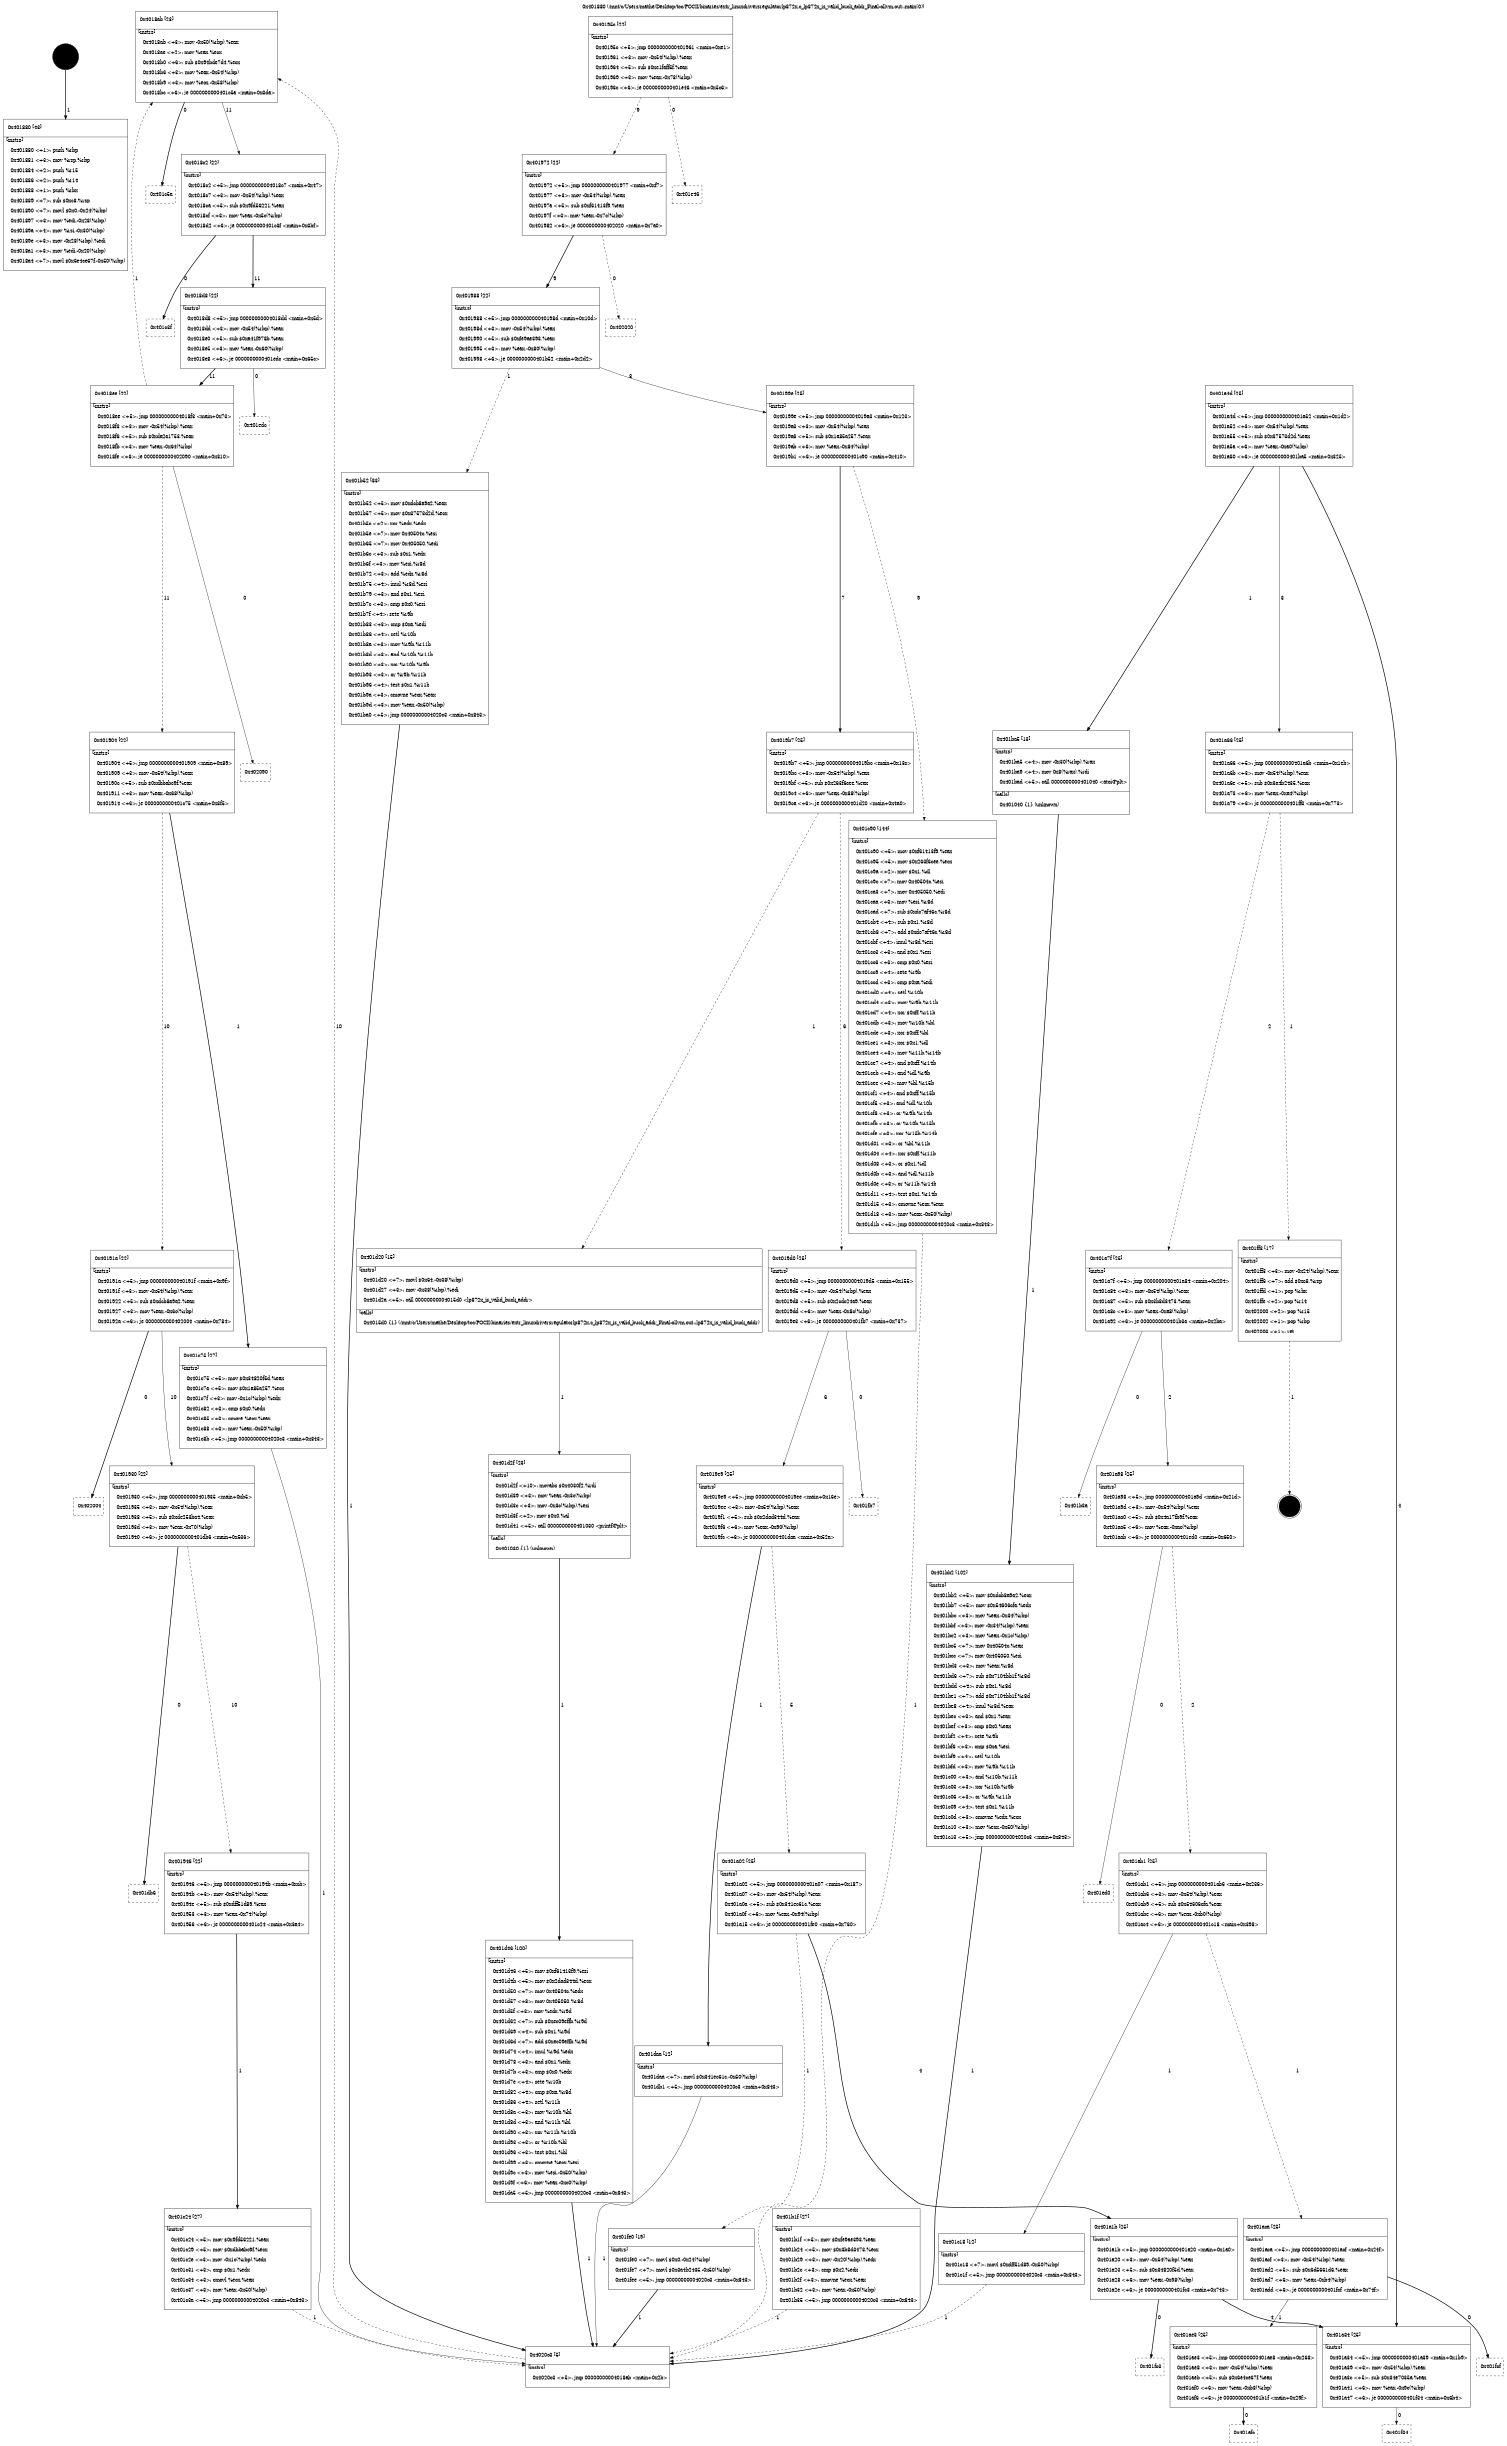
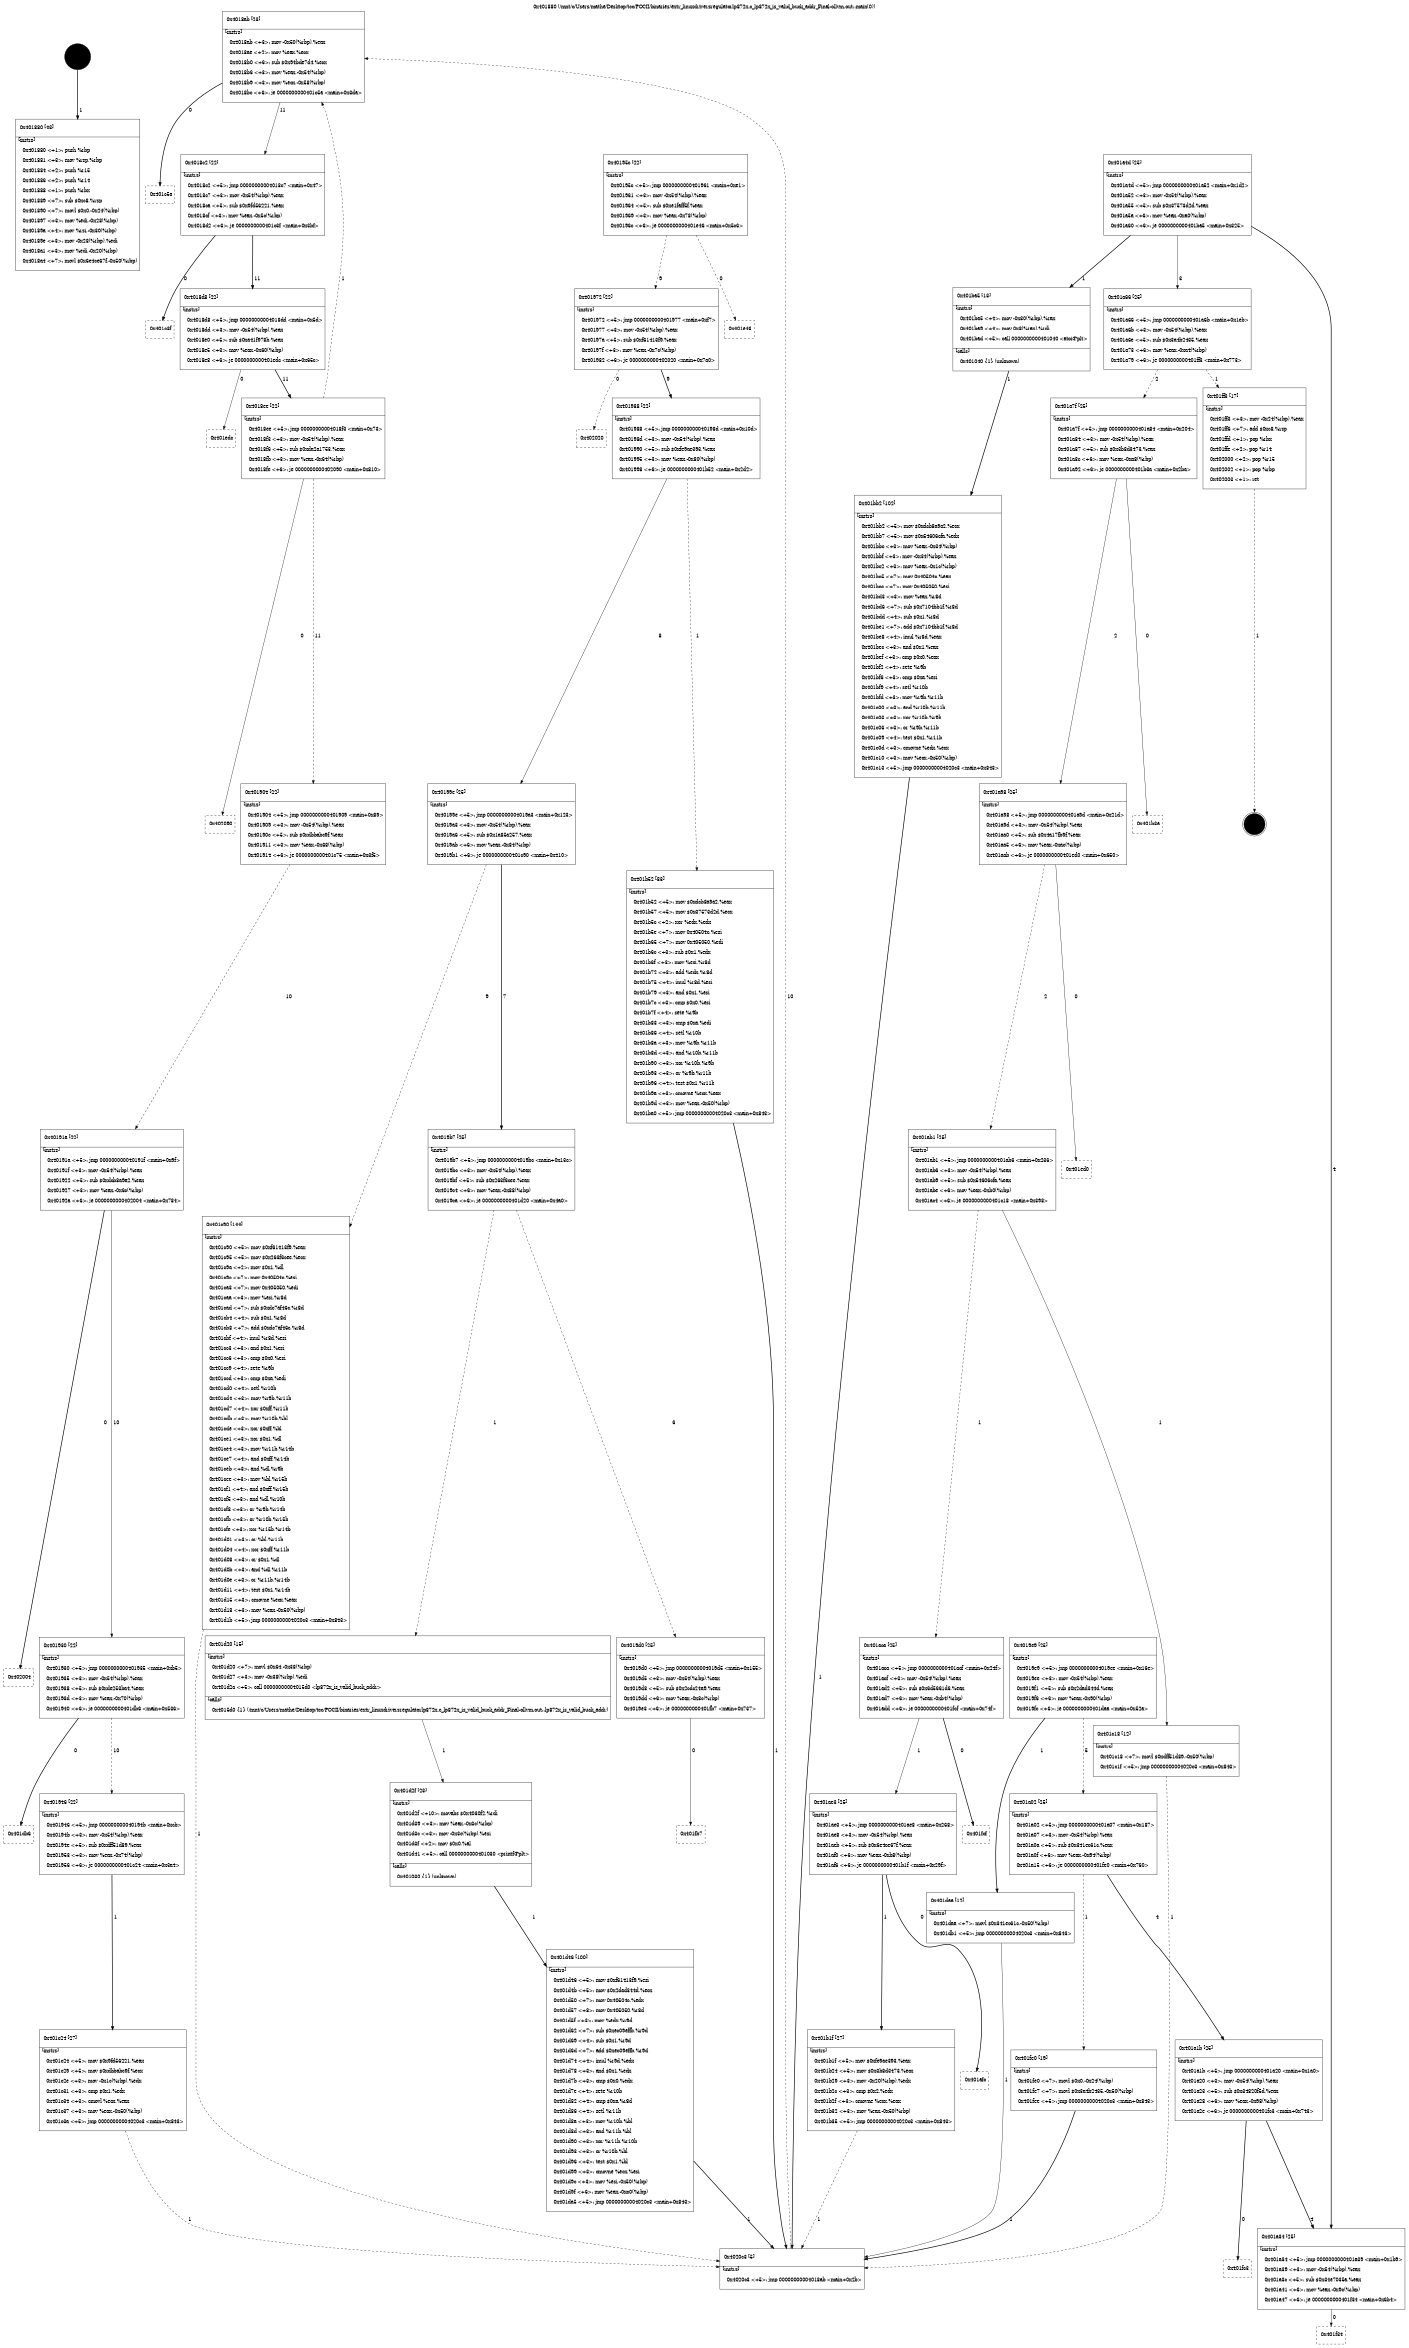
(806, 1397) -> none
(253, 1398) -> none
none -> (882, 1951)
